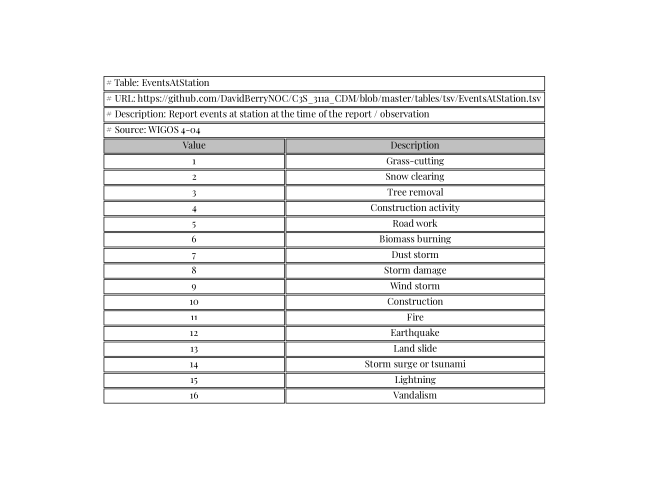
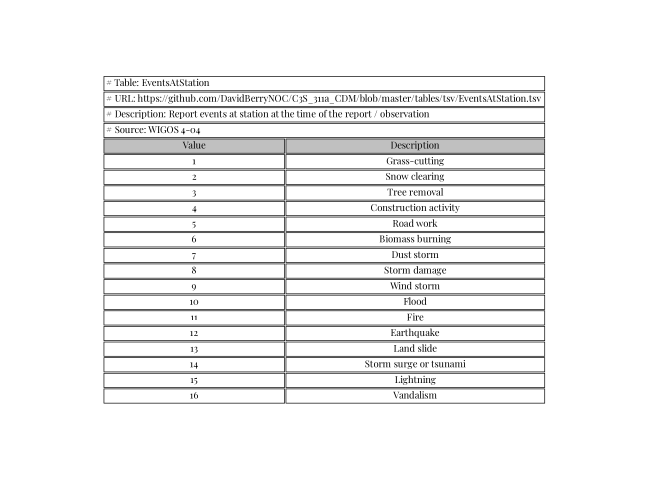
(415, 302) -> (415, 302)
